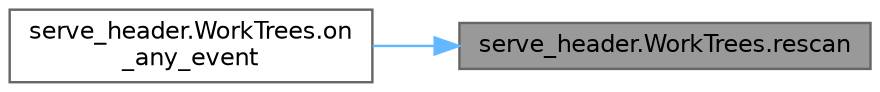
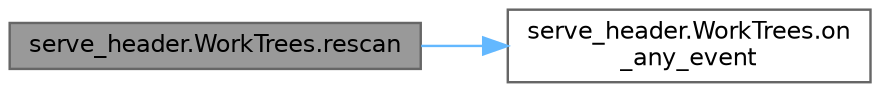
(404, 46) -> (452, 46)
